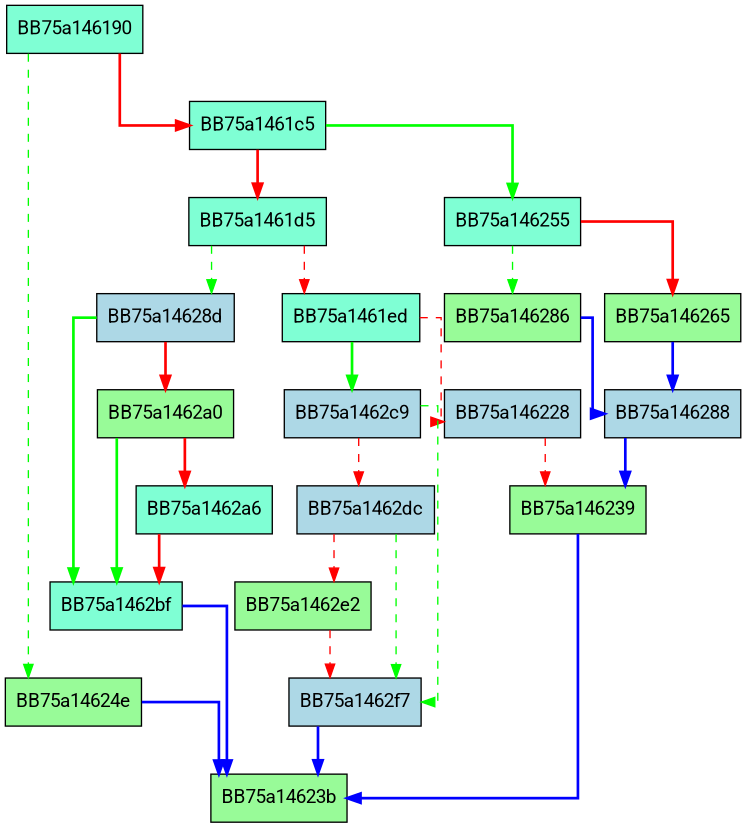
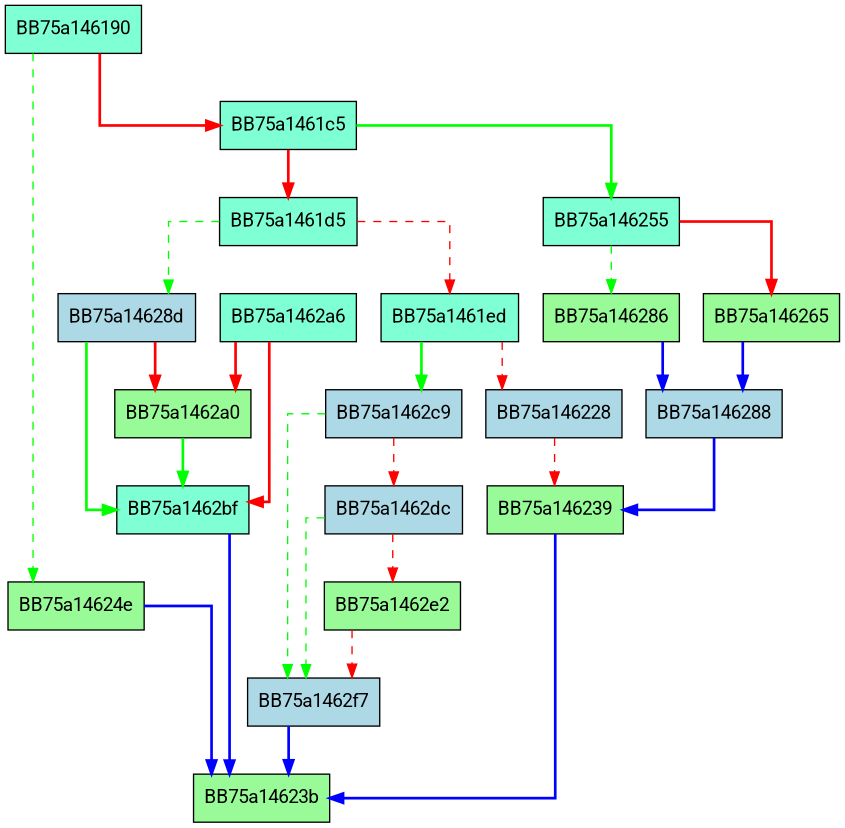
(185, 455) -> (236, 359)
